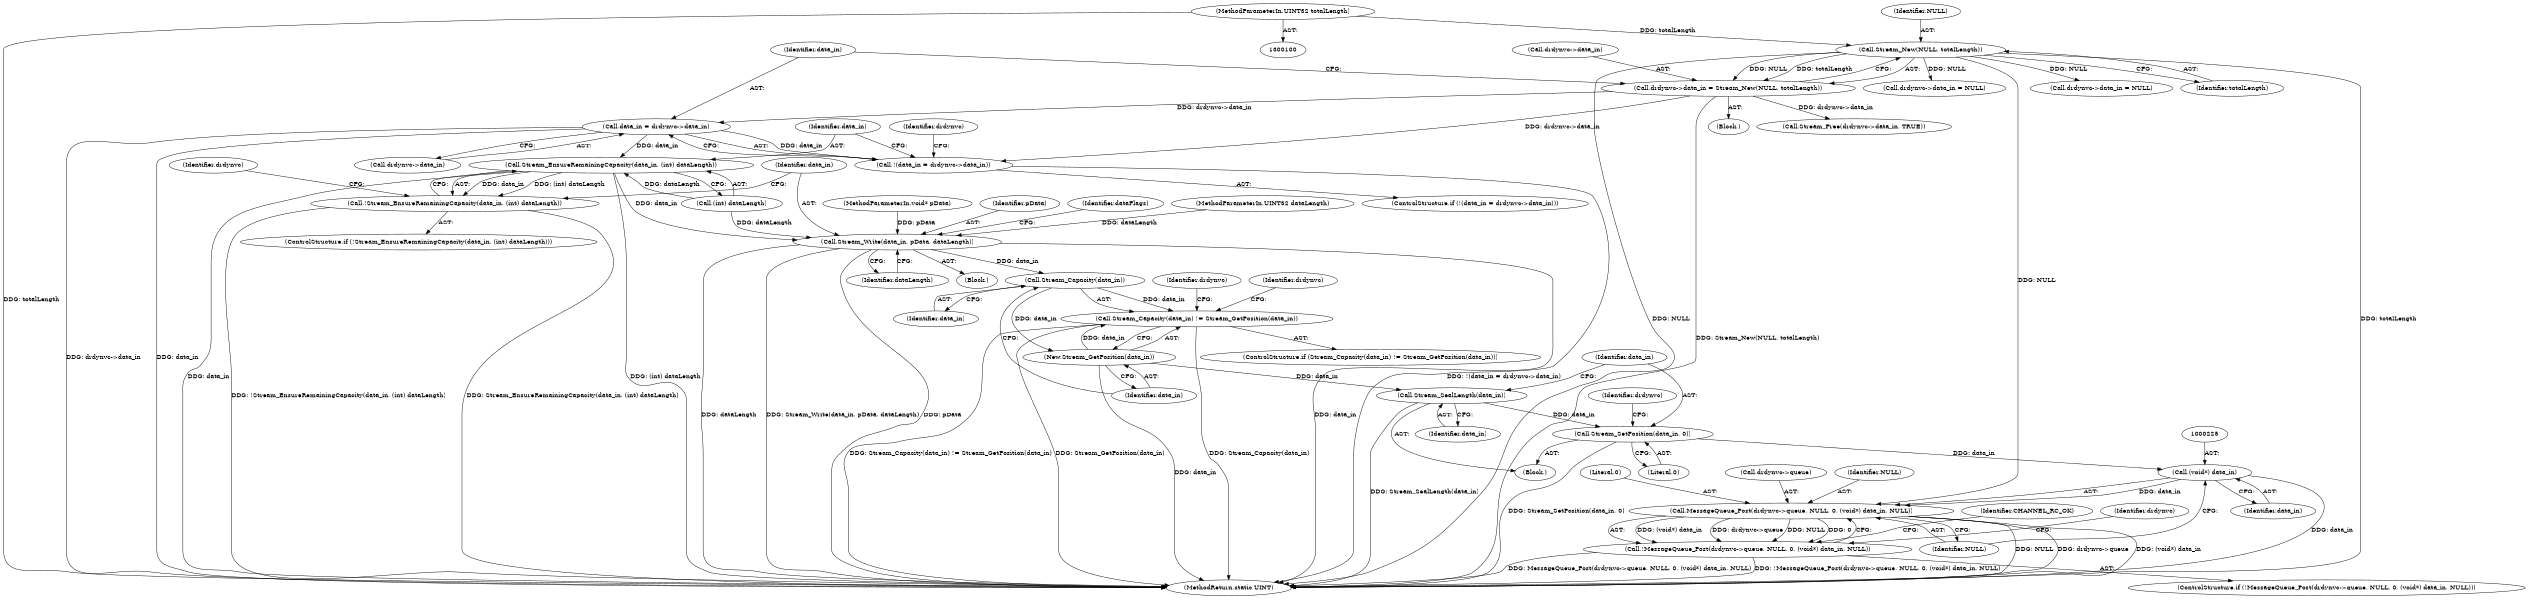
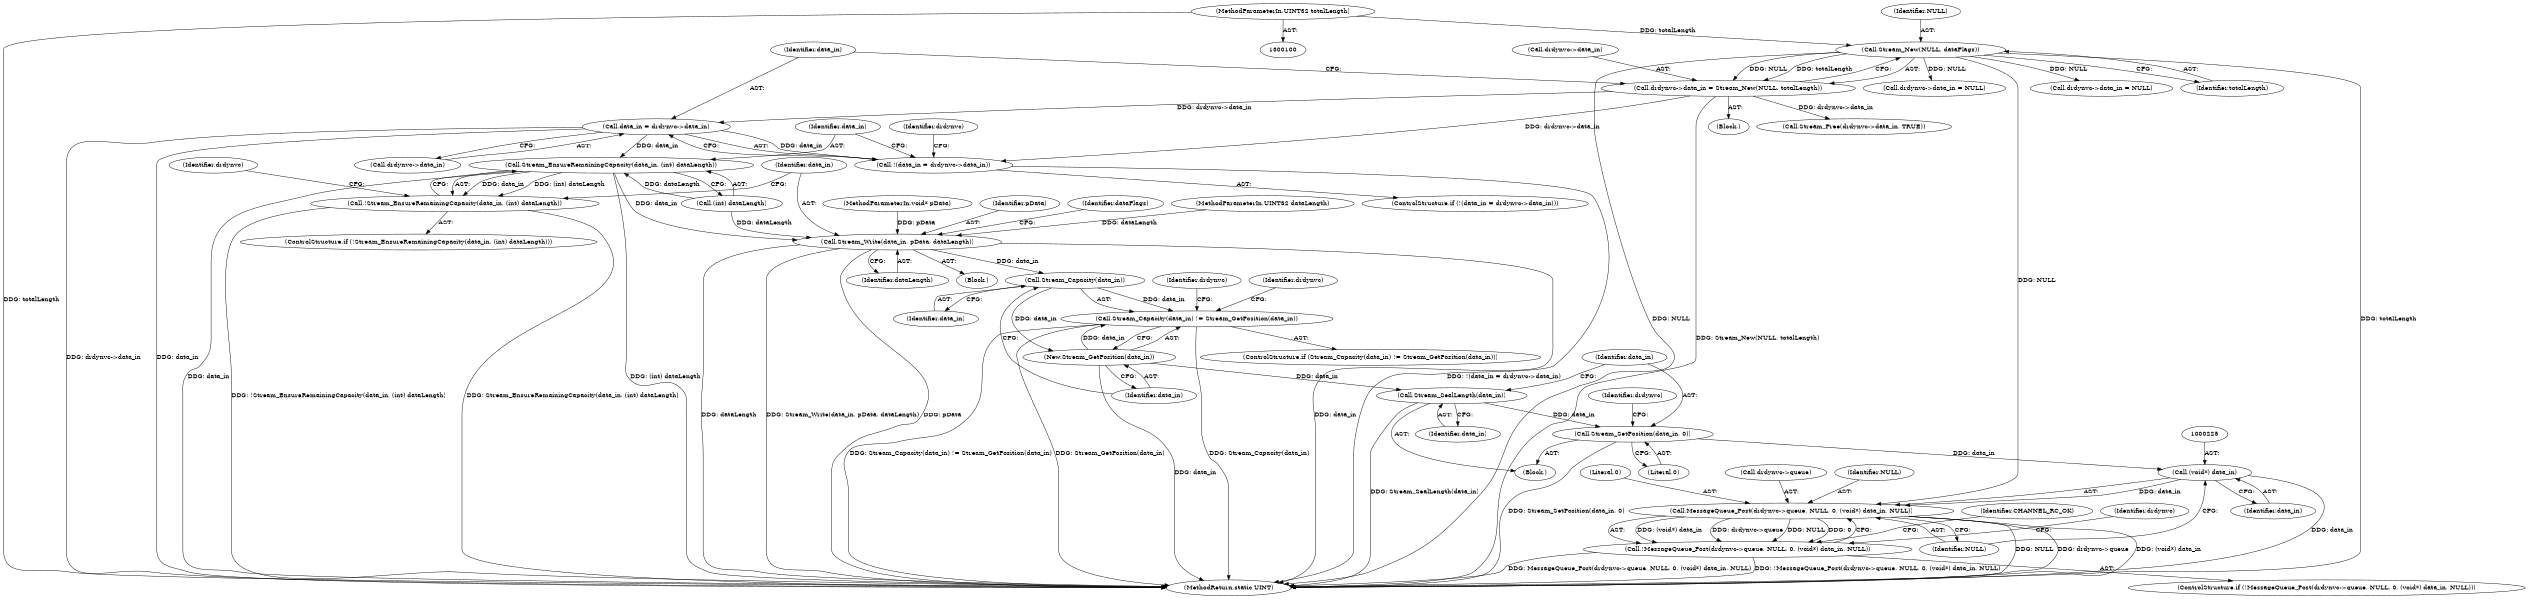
(1921, 50) -> (1921, 50)
(906, 261) -> (906, 261)
